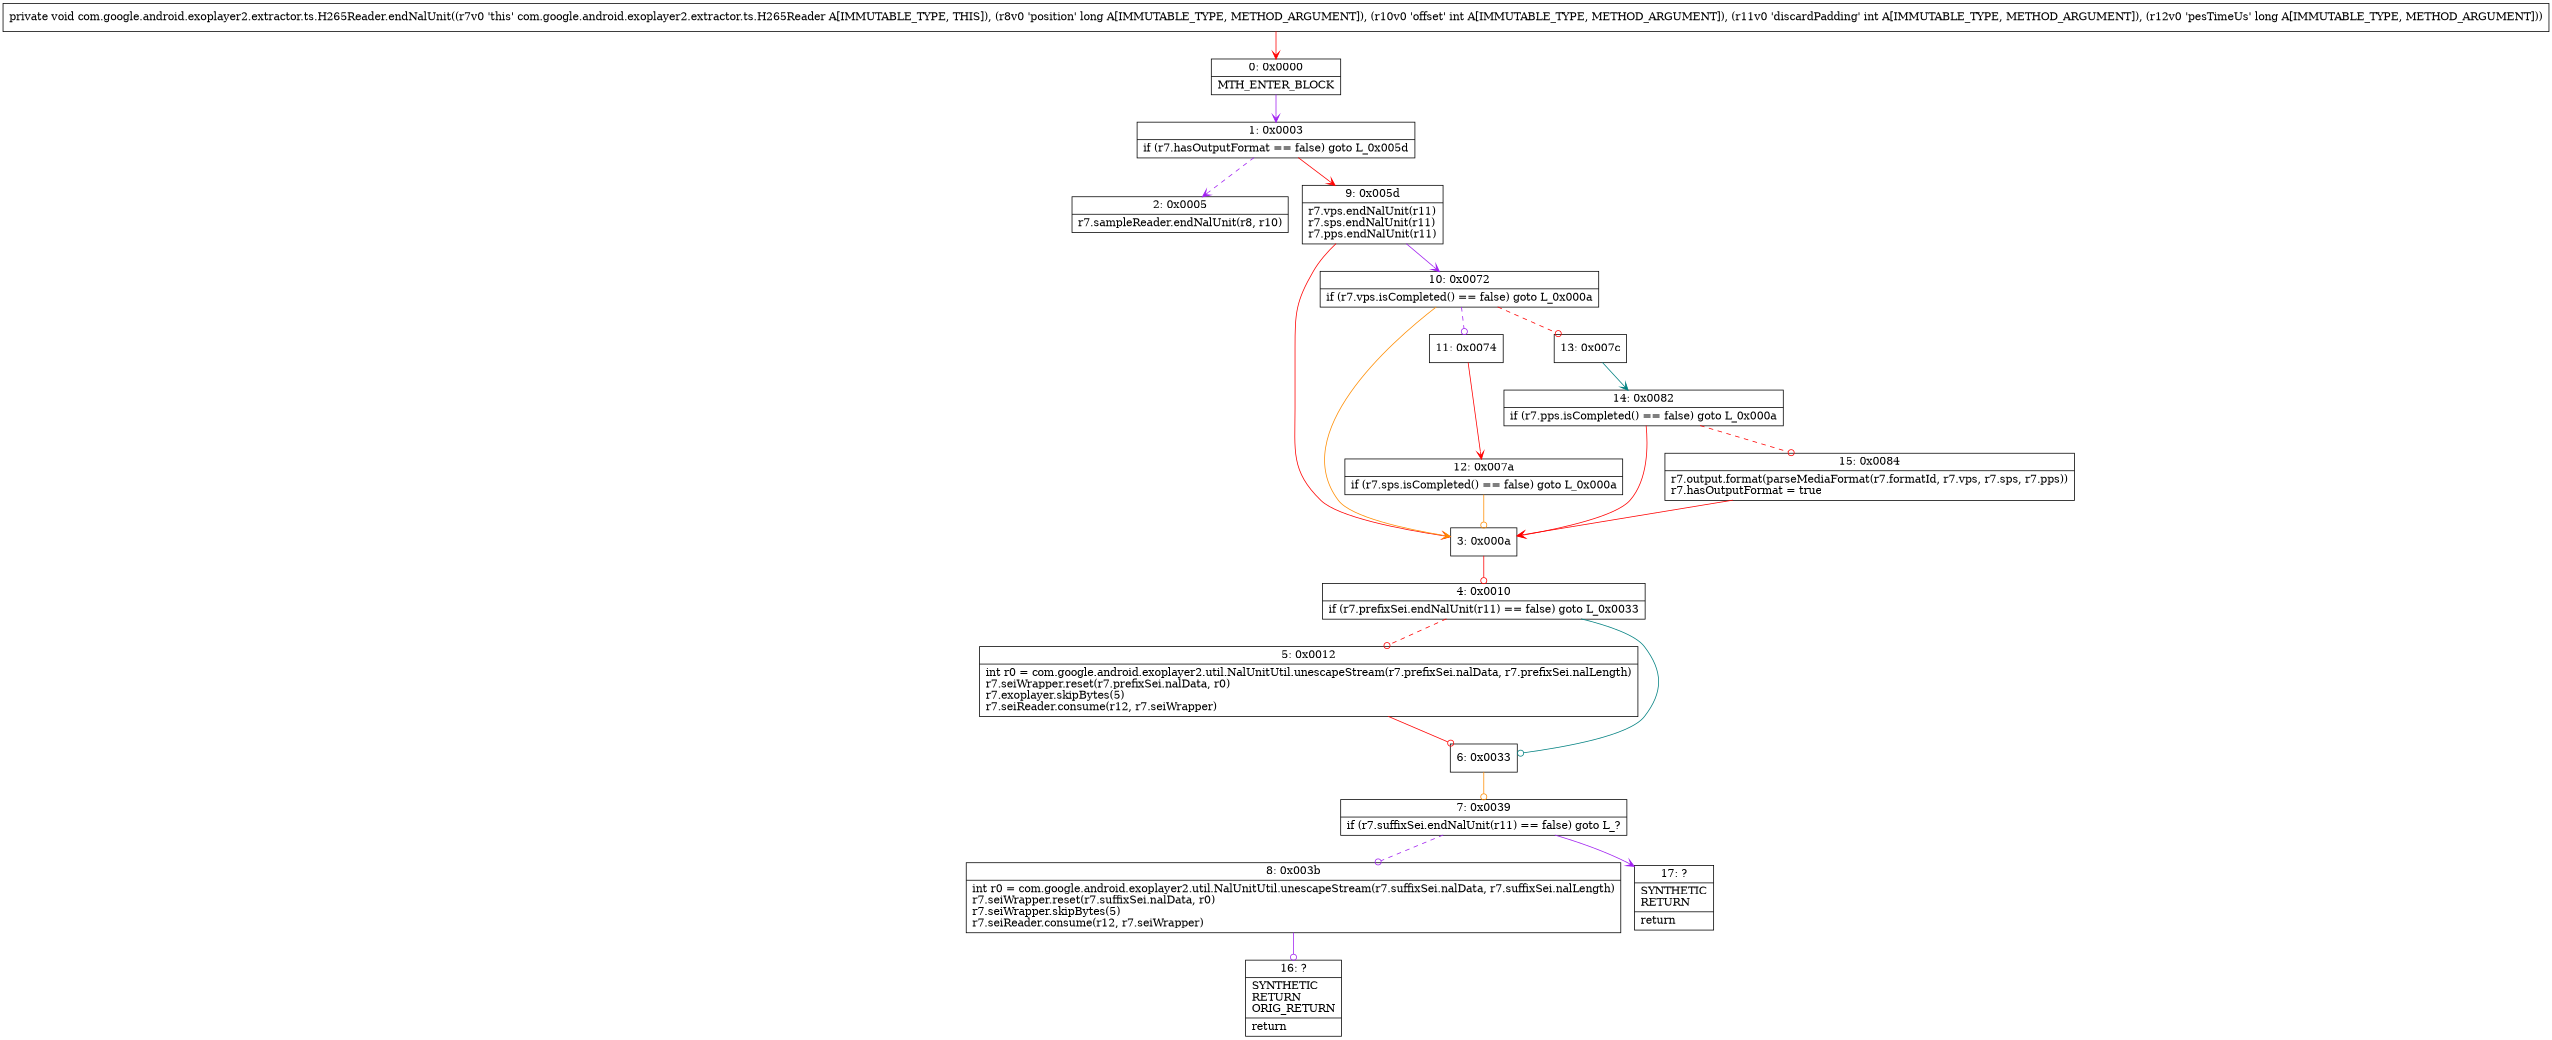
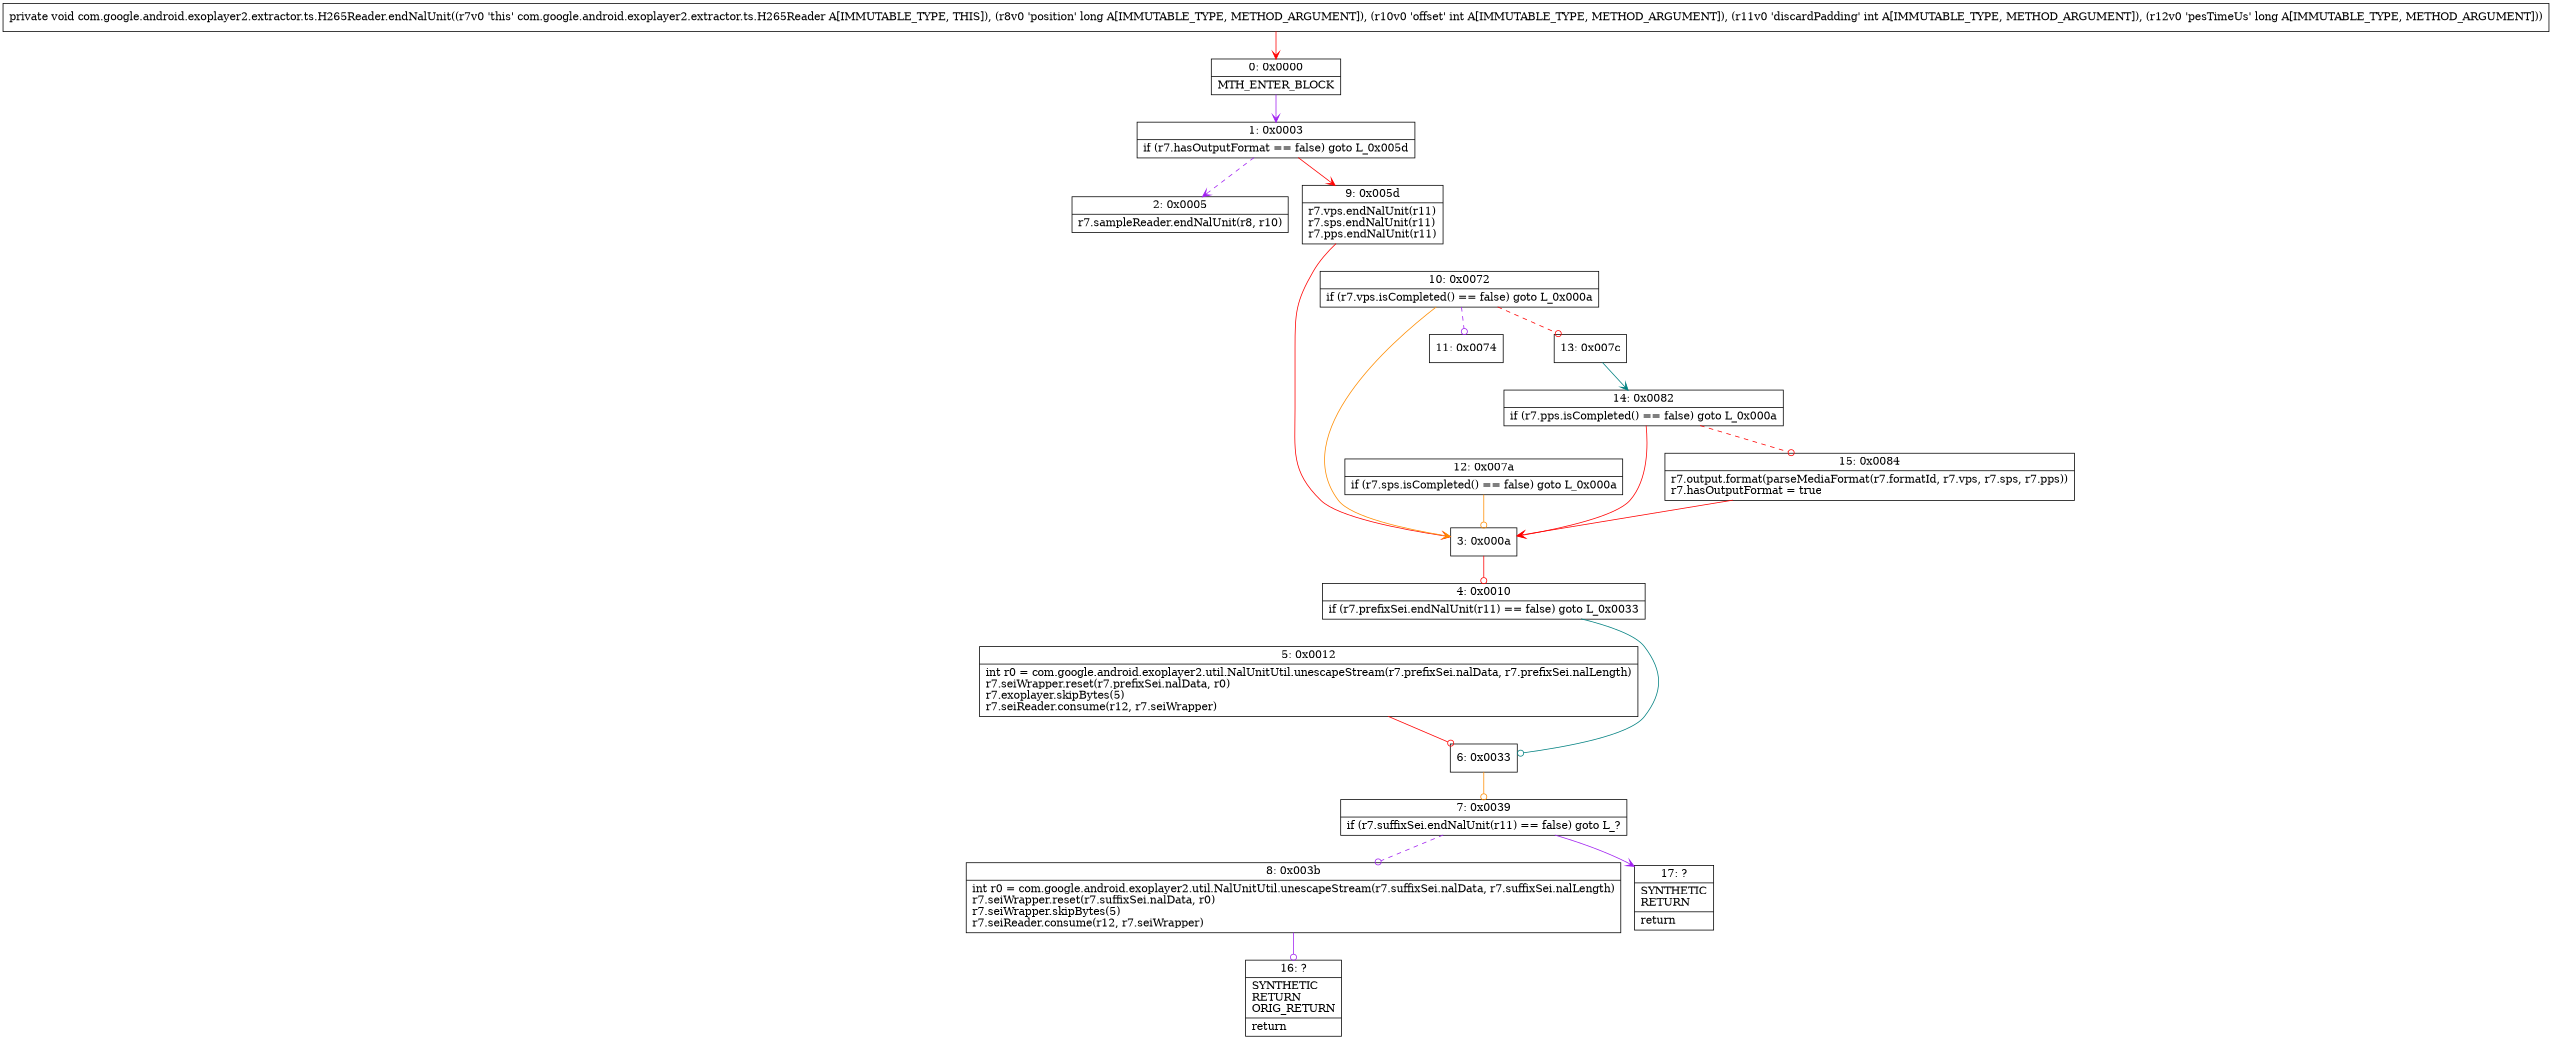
(1420, 255) -> none
(1474, 407) -> none
(1418, 632) -> none
